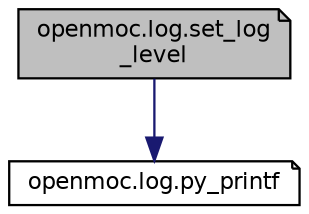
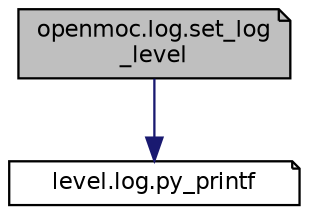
(154, 183) -> (154, 183)
